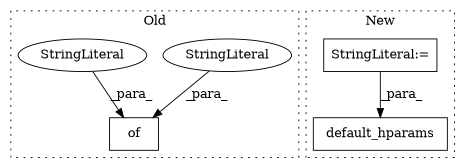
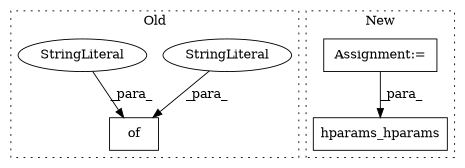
(380, 55) -> (380, 55)
(380, 134) -> (380, 134)
